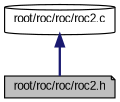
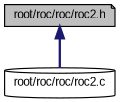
(60, 61) -> (60, 53)
